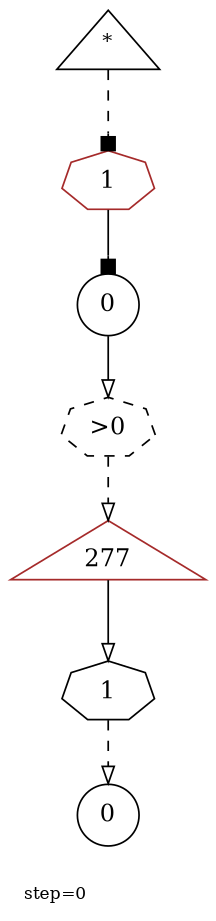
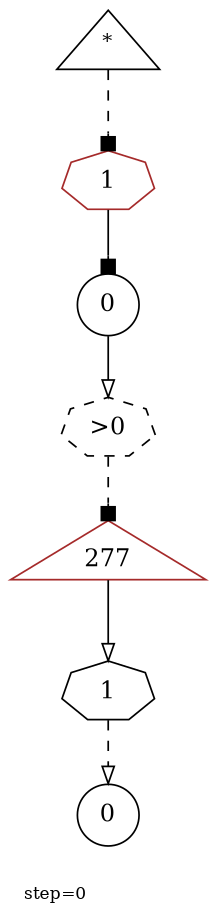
(108, 480) -> (108, 480)
